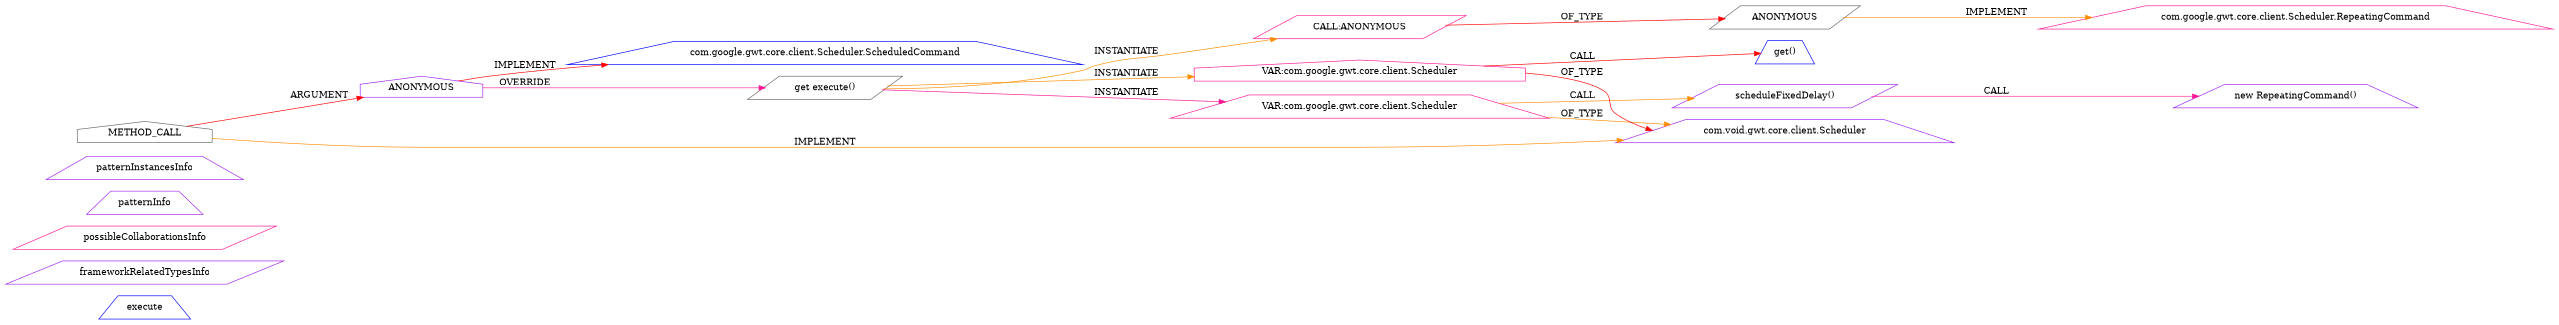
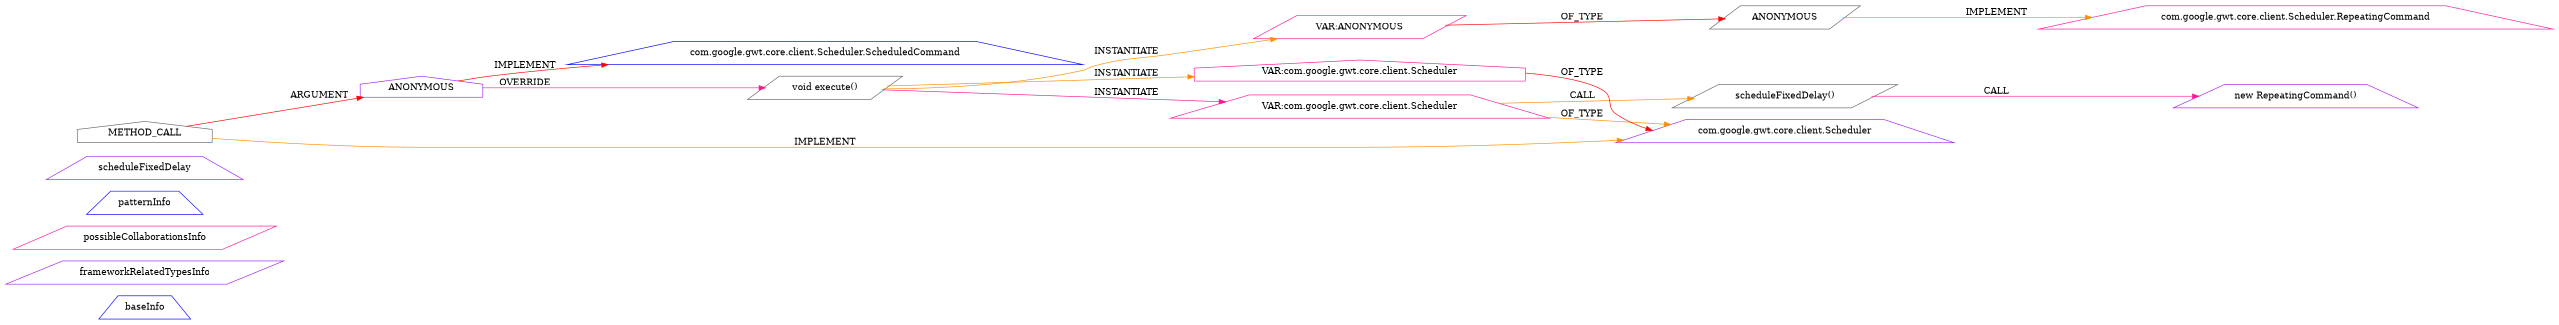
(1360, 27) -> (1360, 27)
(1785, 52) -> none
(825, 88) -> (825, 88)
(1785, 96) -> (1785, 96)
(1785, 131) -> (1785, 131)
(145, 168) -> (145, 168)
(145, 203) -> (145, 203)
(145, 307) -> (145, 307)
